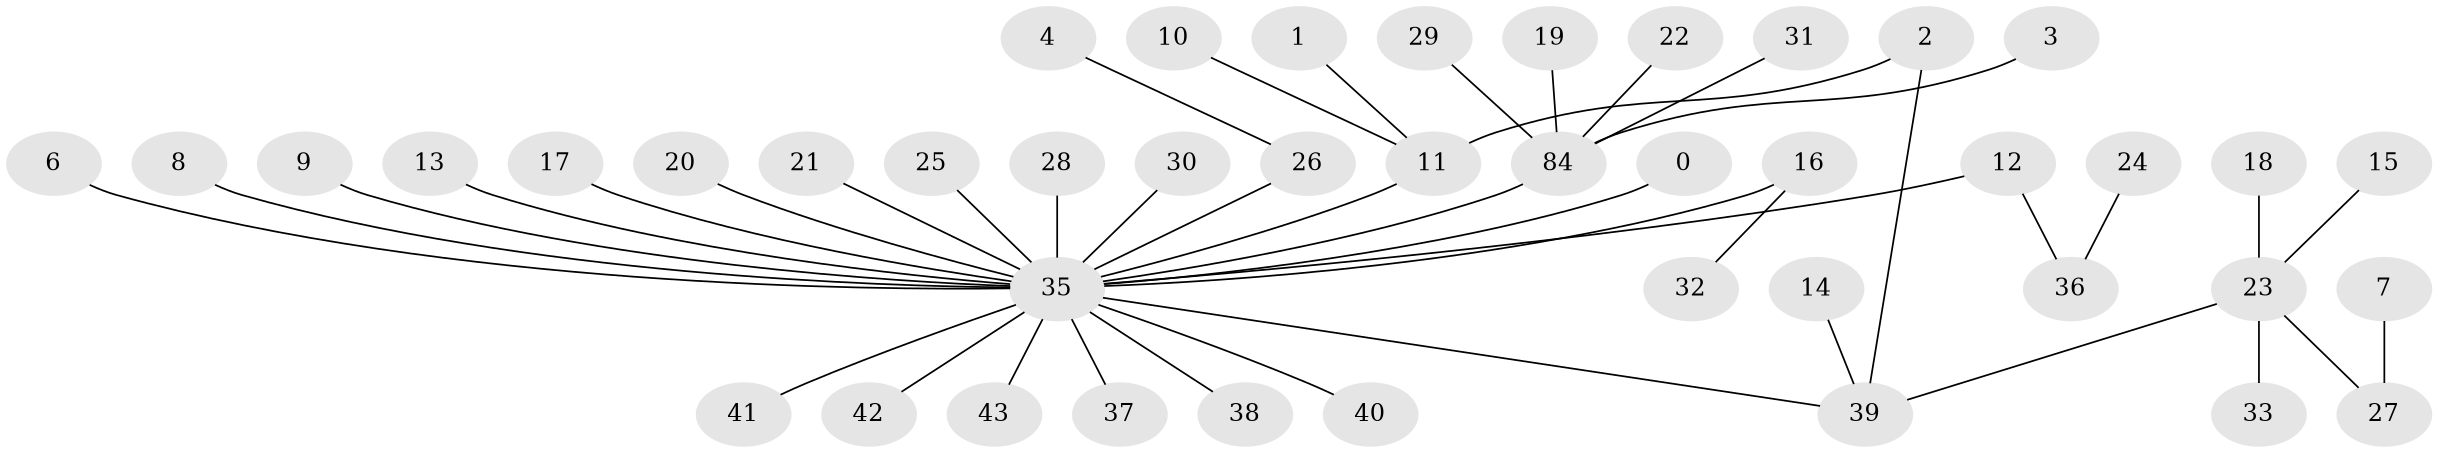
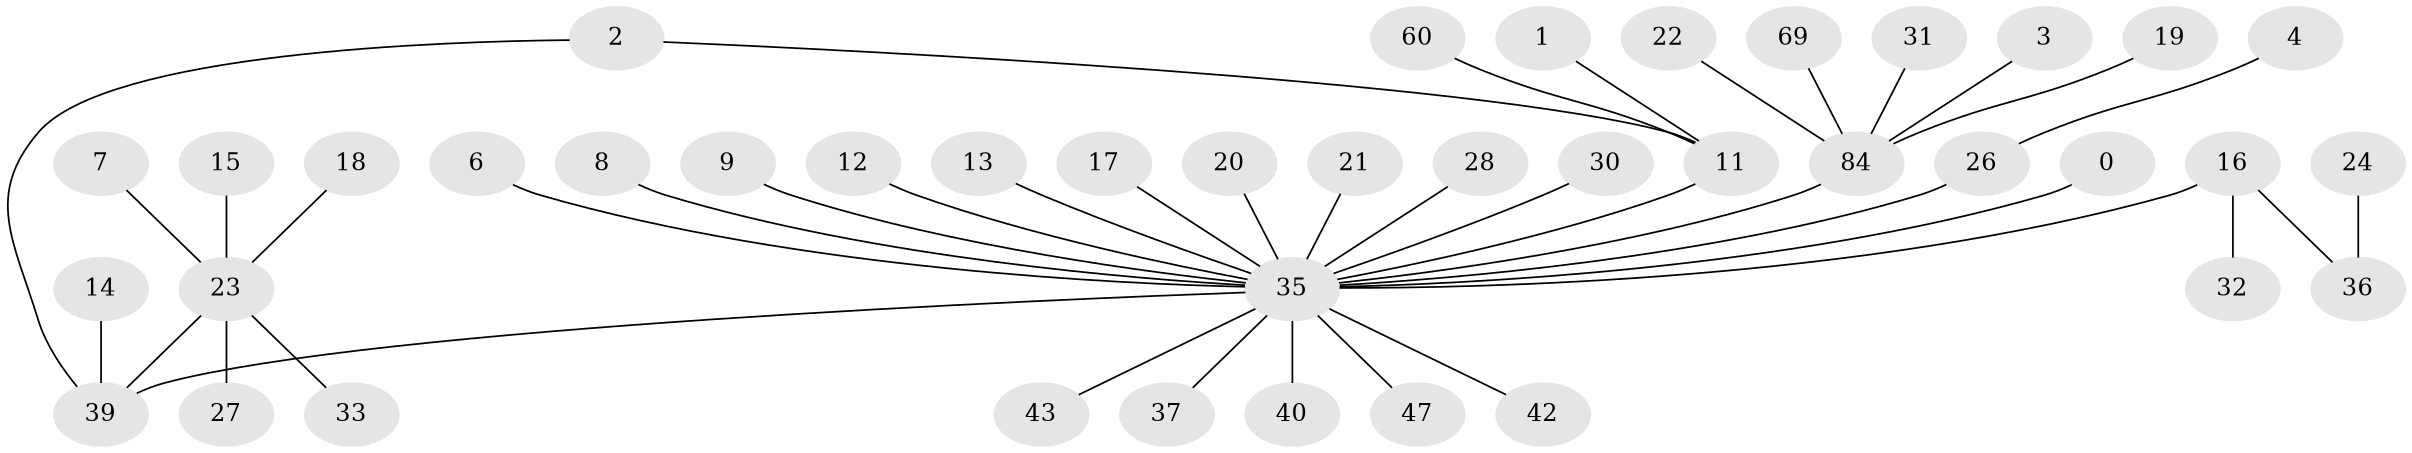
(1174, 38) -> (1418, 38)
(1425, 38) -> (1794, 38)
(932, 164) -> none
(2040, 226) -> (2295, 226)
(2384, 352) -> (164, 226)
(744, 415) -> (1418, 415)
(1245, 415) -> none
